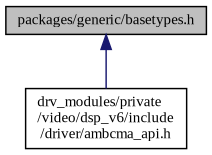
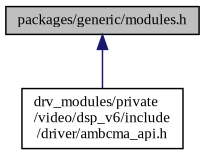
(106, 20) -> (102, 20)
